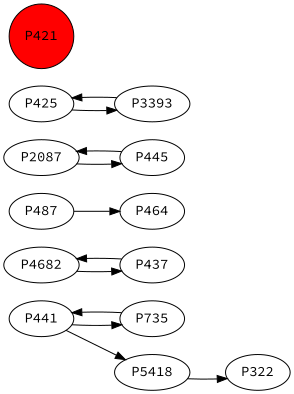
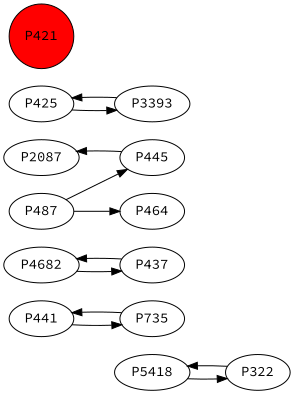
(94, 164) -> (92, 187)
(91, 343) -> (212, 366)
